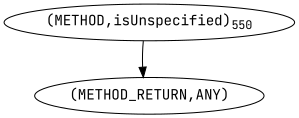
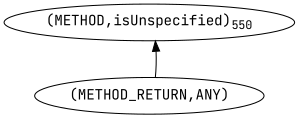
(143, 54) -> (156, 64)
